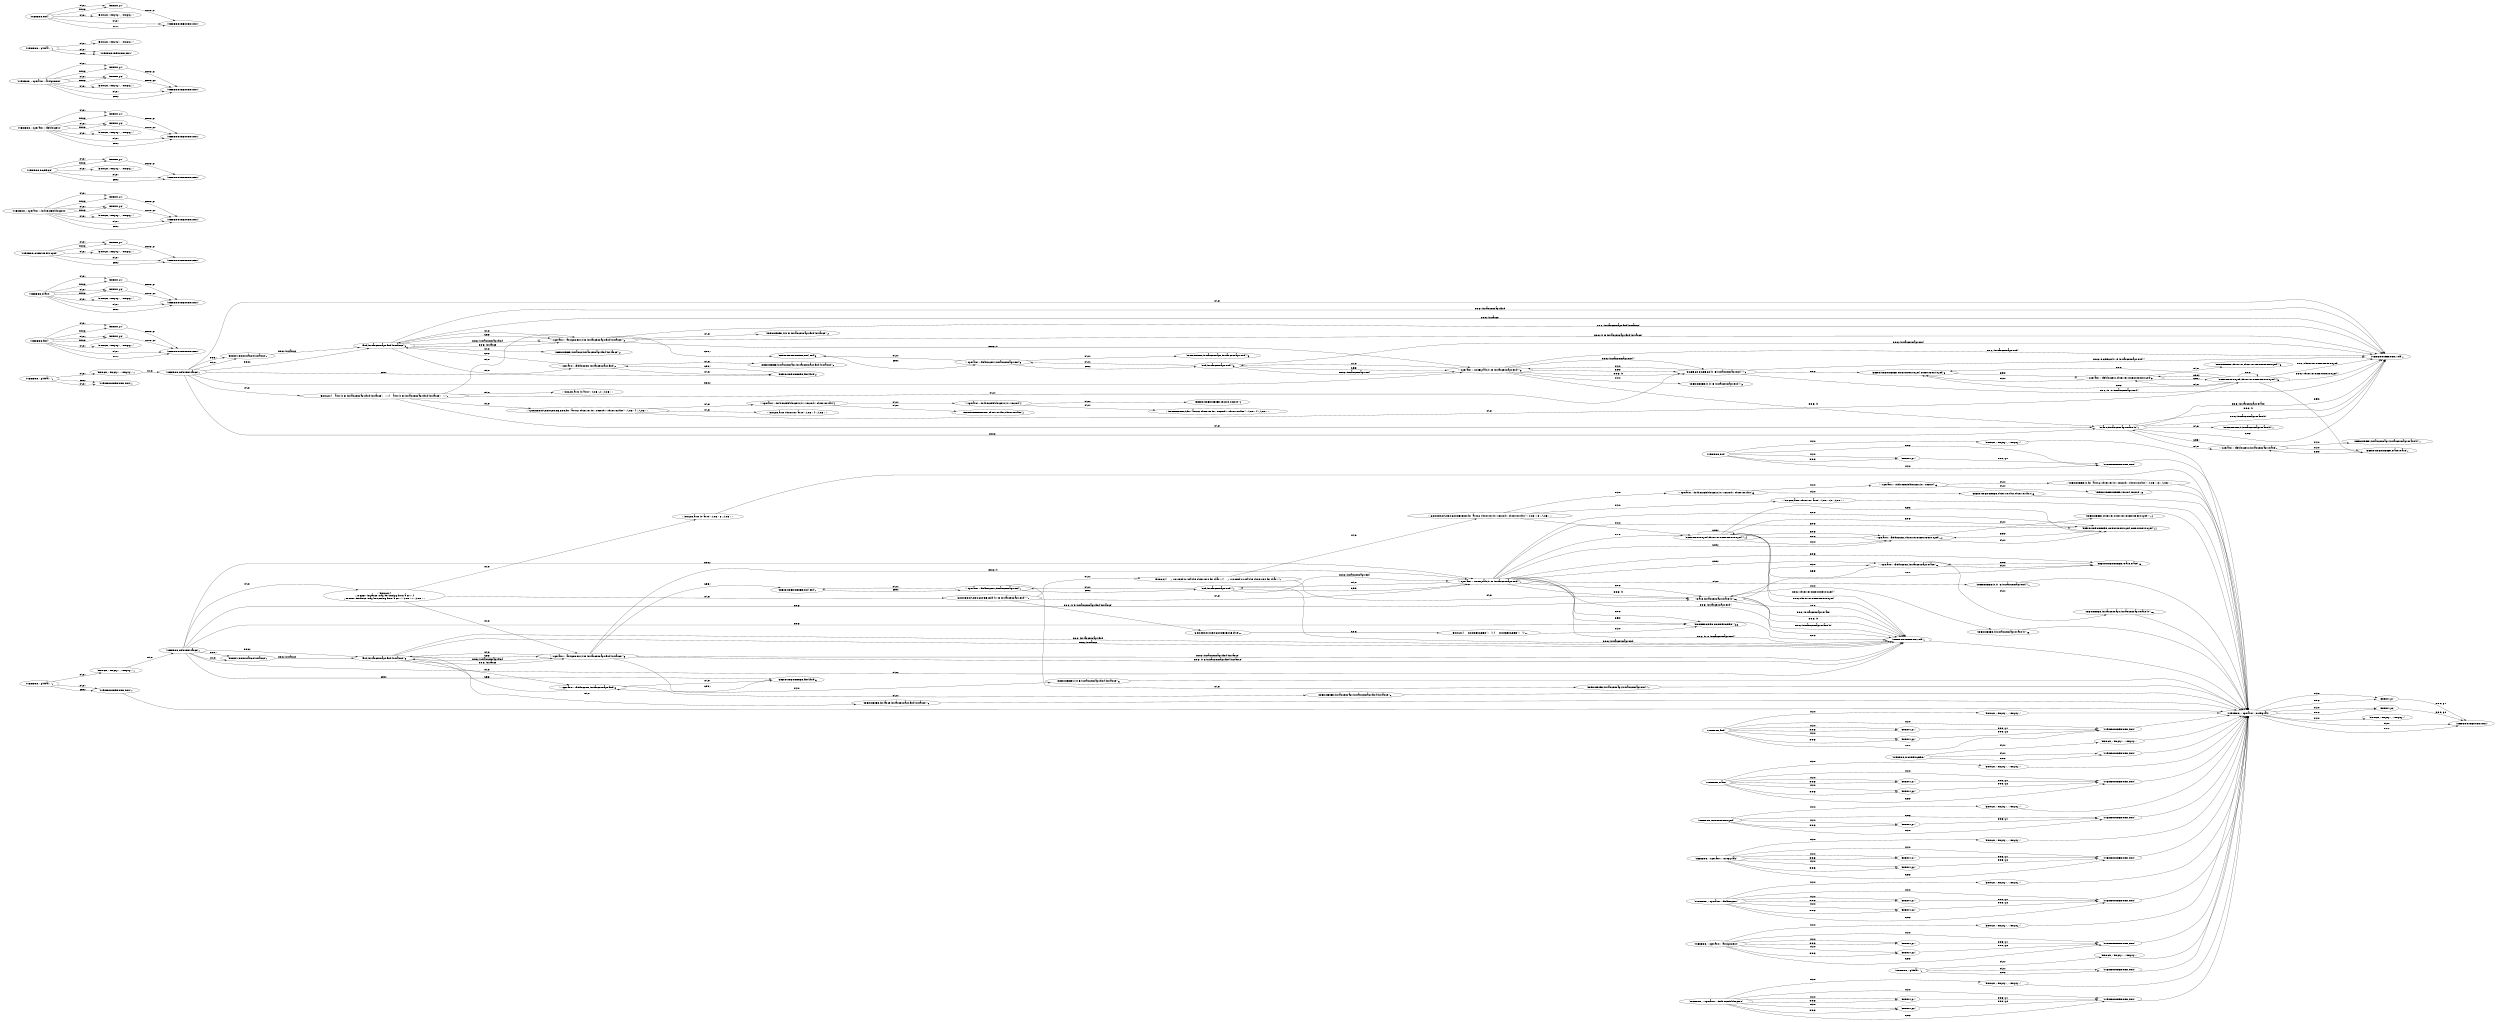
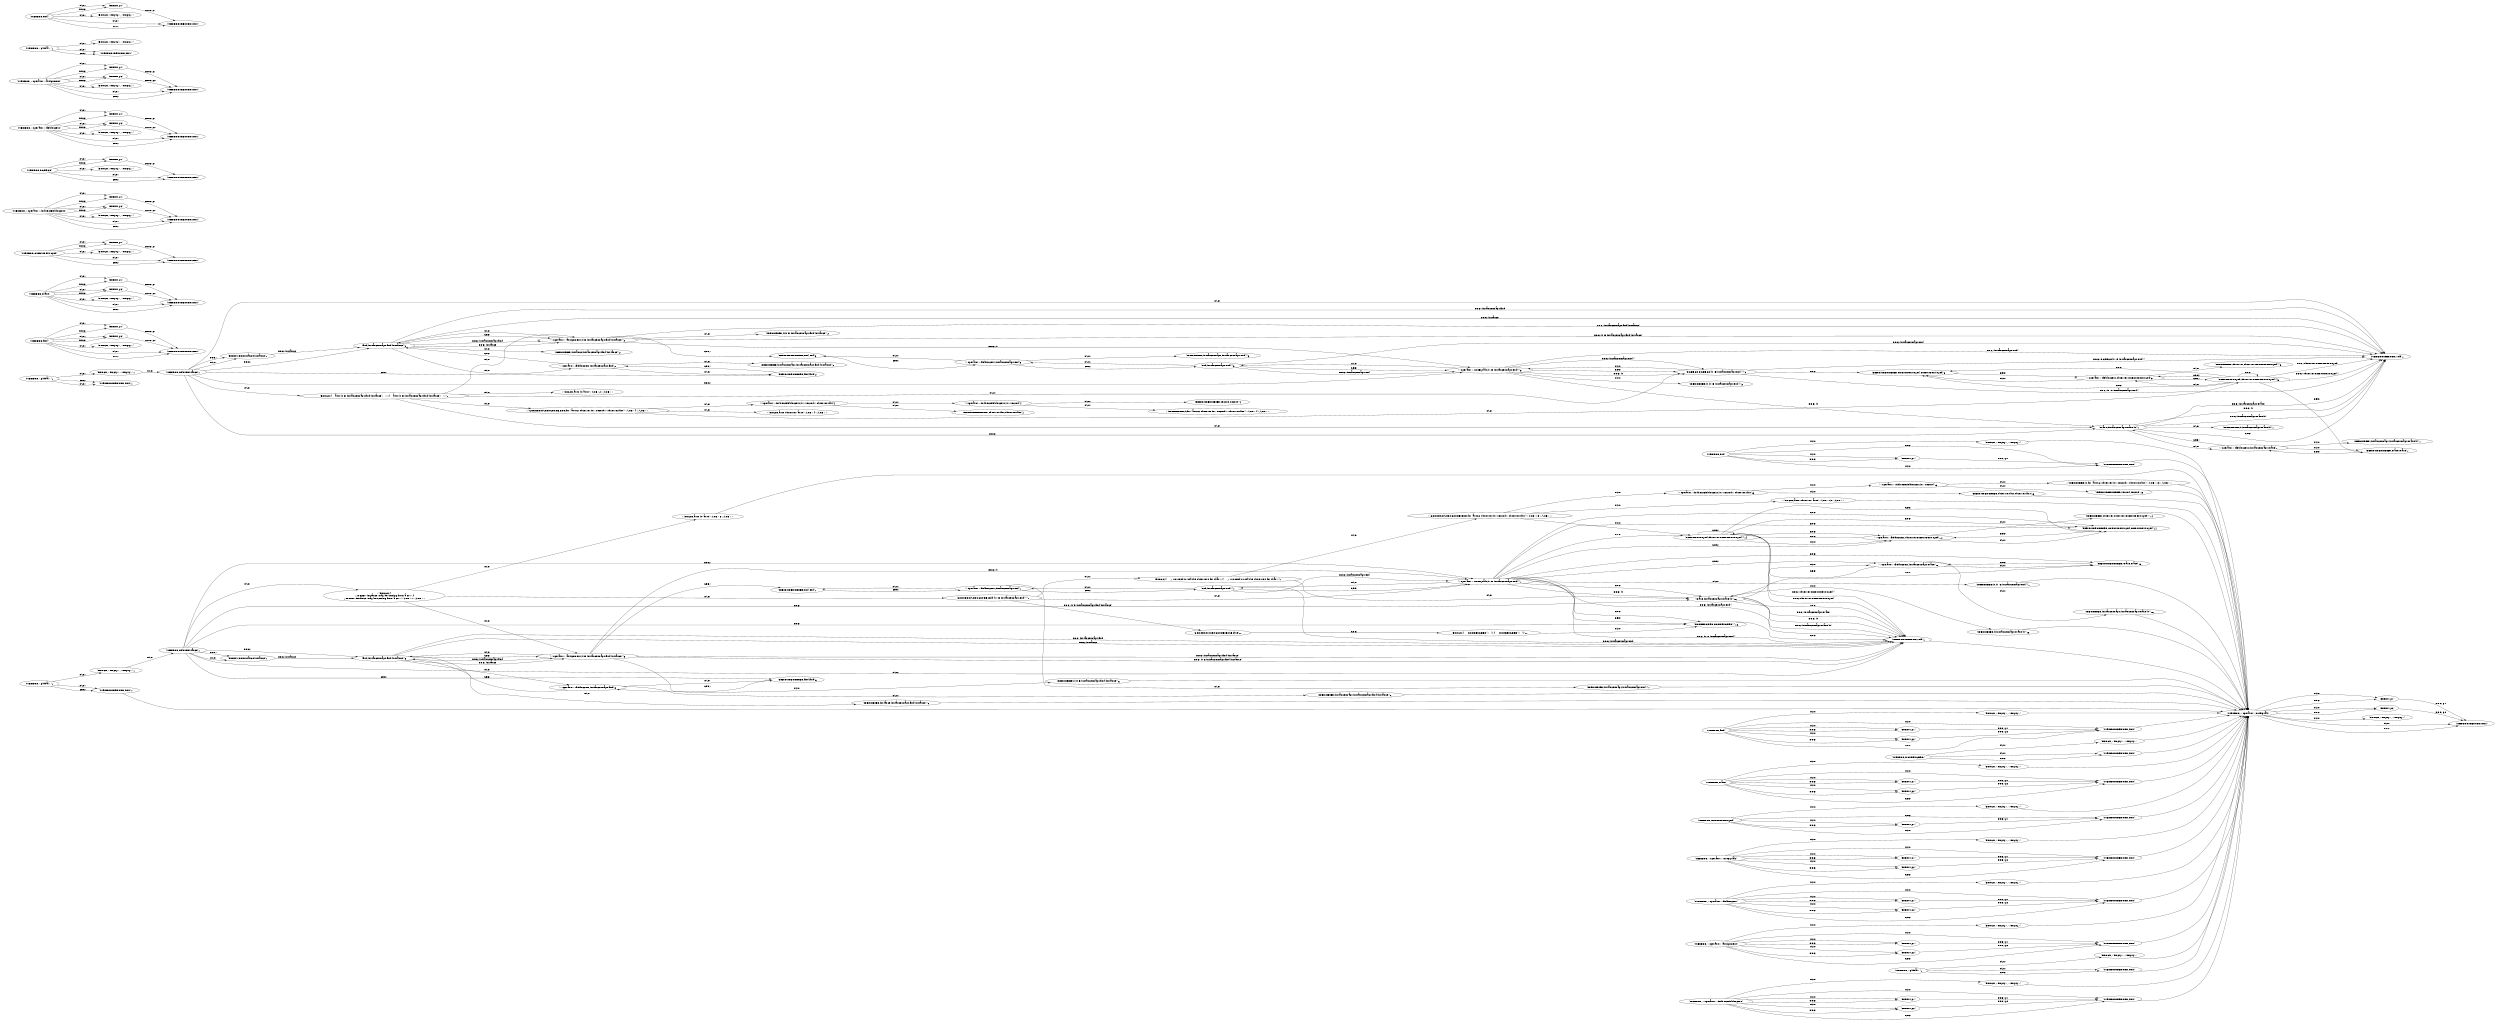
(1737, 624) -> (1737, 624)
